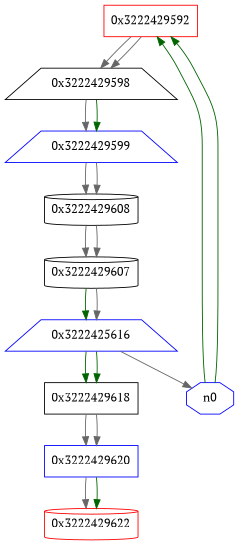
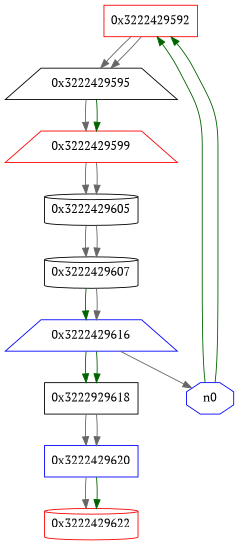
(91, 84) -> (91, 84)
(91, 147) -> (91, 147)
(91, 210) -> (91, 210)
(91, 335) -> (91, 335)
(91, 398) -> (91, 398)
